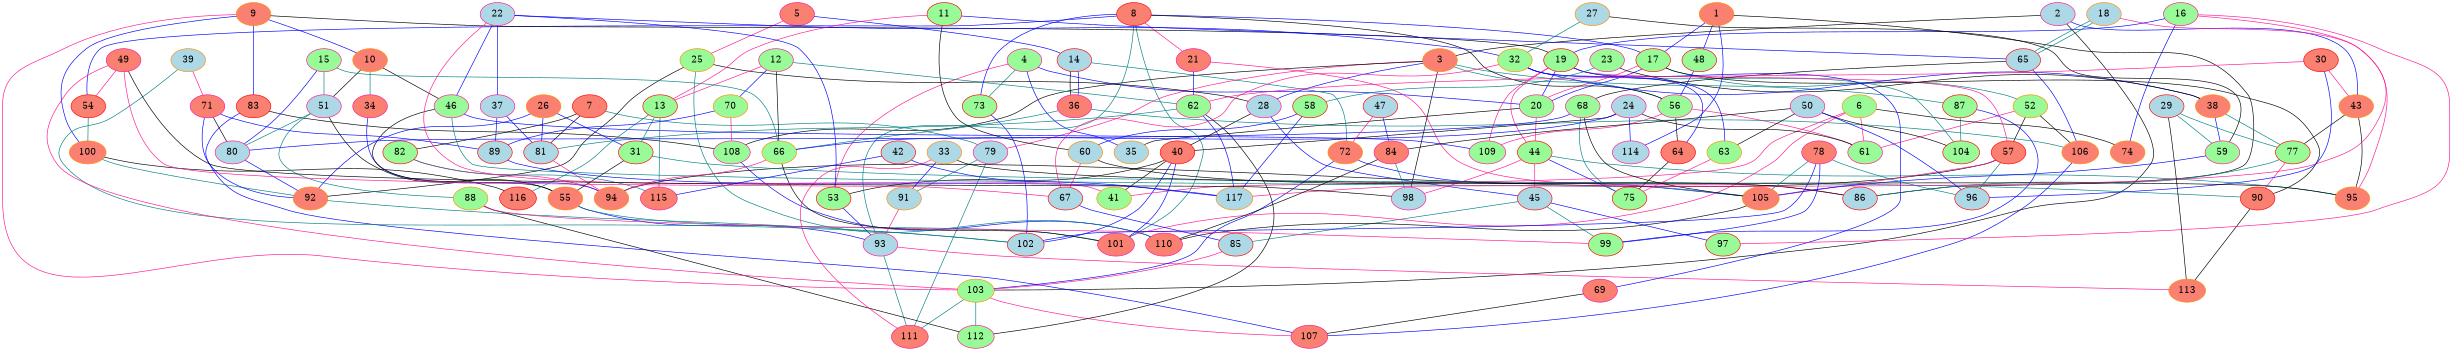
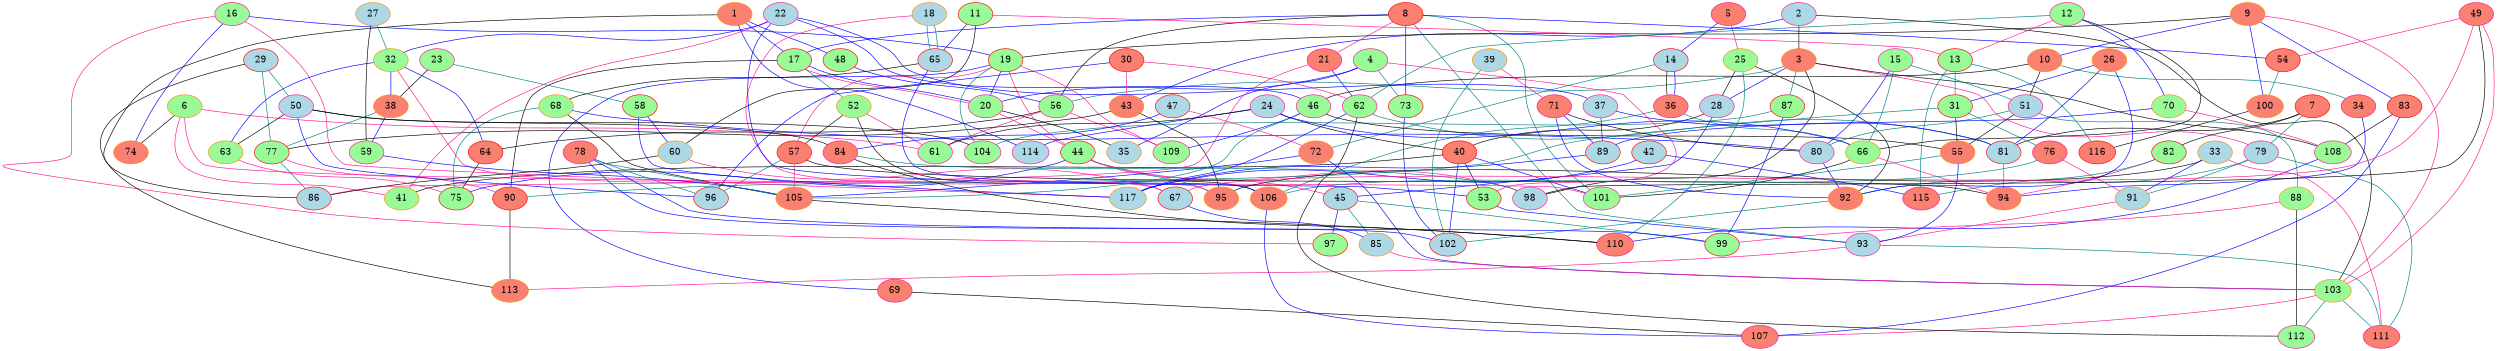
(1583, 106) -> (556, 106)
(2195, 129) -> (279, 83)
(1961, 152) -> (983, 152)
none -> (2050, 152)
(198, 180) -> (2056, 181)
(1116, 245) -> (1602, 198)
(1236, 245) -> (1376, 245)
